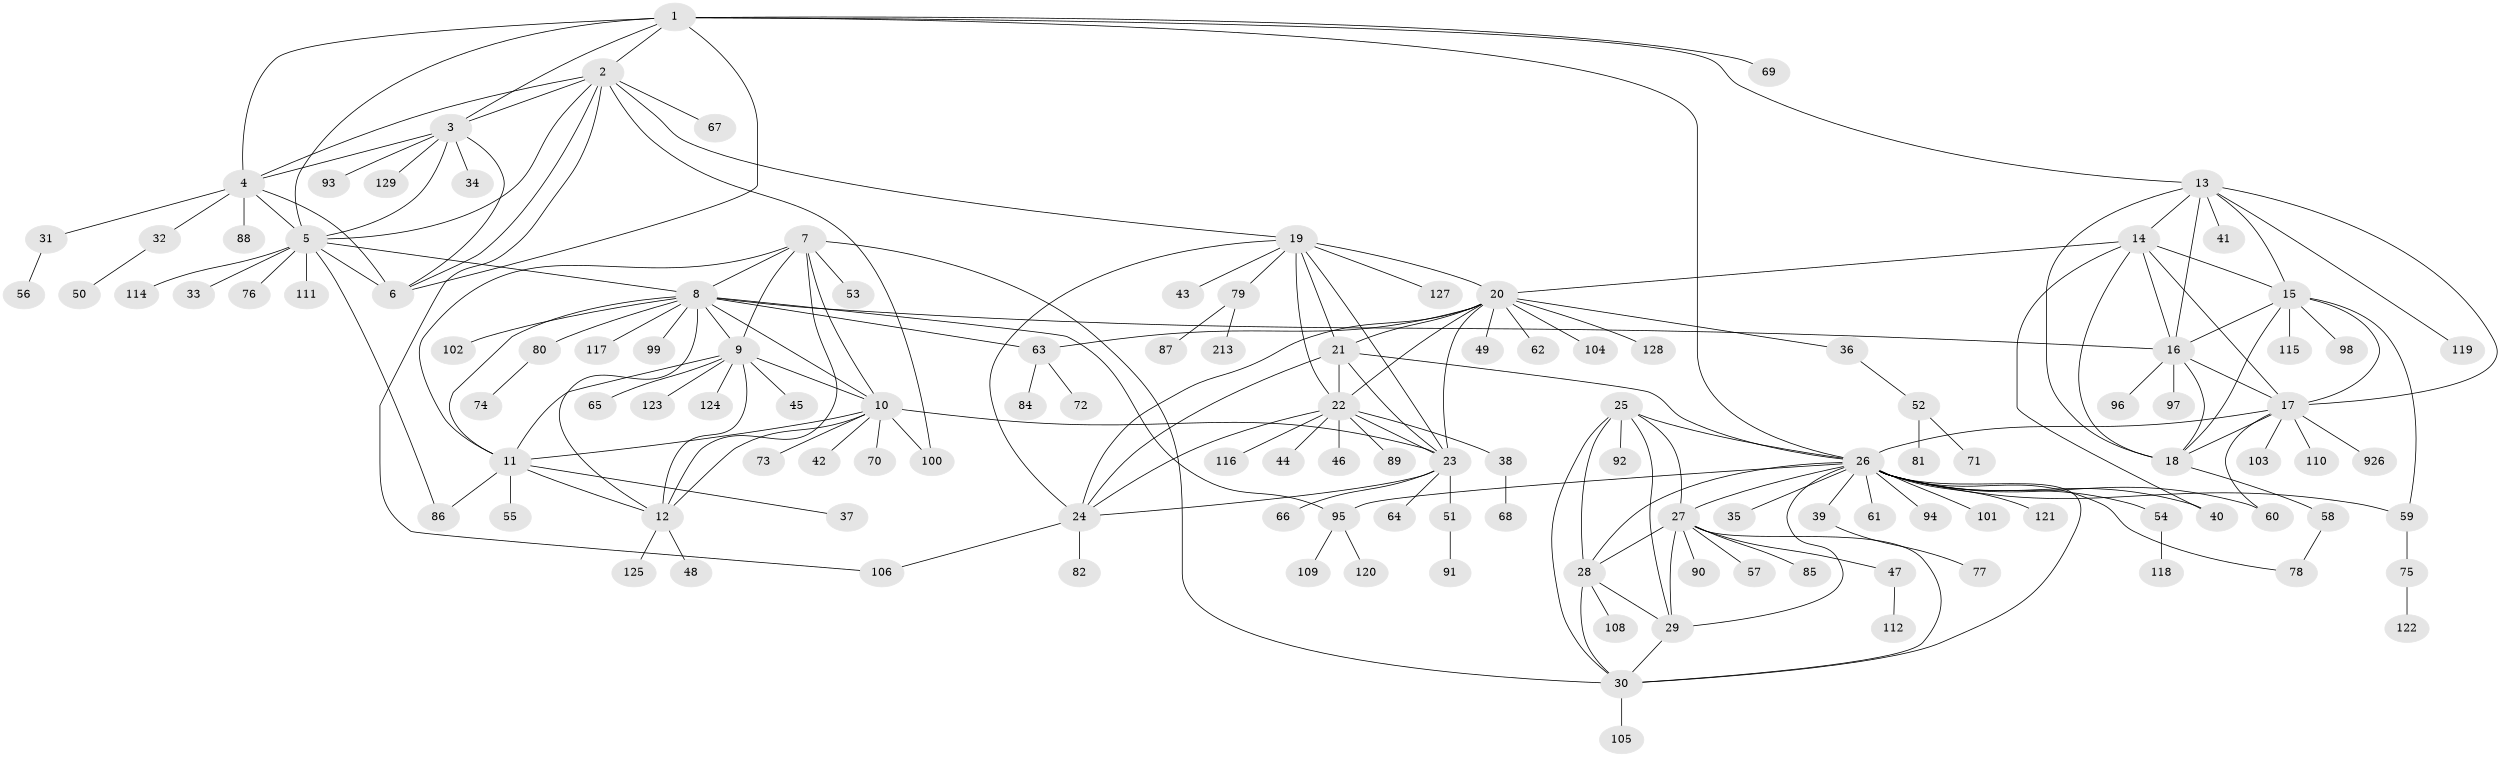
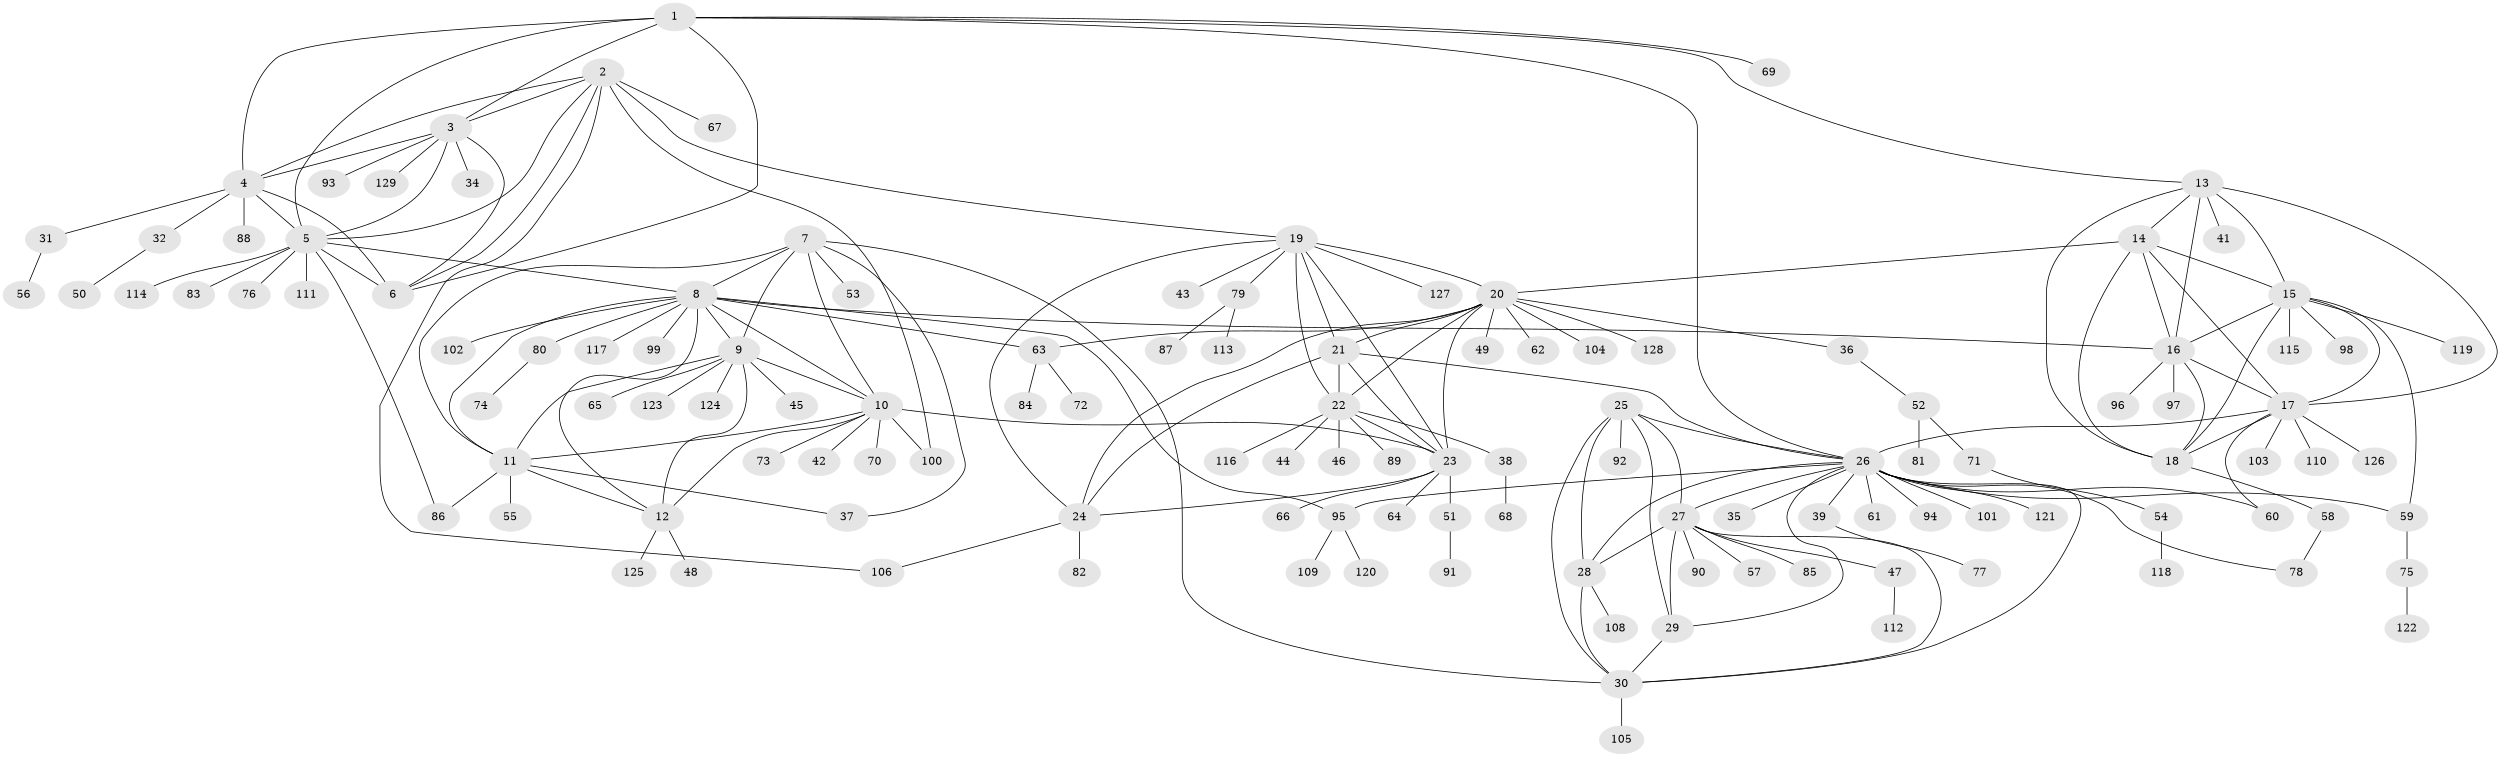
(639, 45) -> none
(2334, 265) -> (2377, 320)
(194, 295) -> (194, 295)
(1223, 351) -> (1223, 351)
(828, 414) -> (947, 388)
(1201, 446) -> none
(2375, 462) -> (2375, 462)
(2012, 491) -> (2068, 490)
(2217, 517) -> none
(1629, 601) -> none
